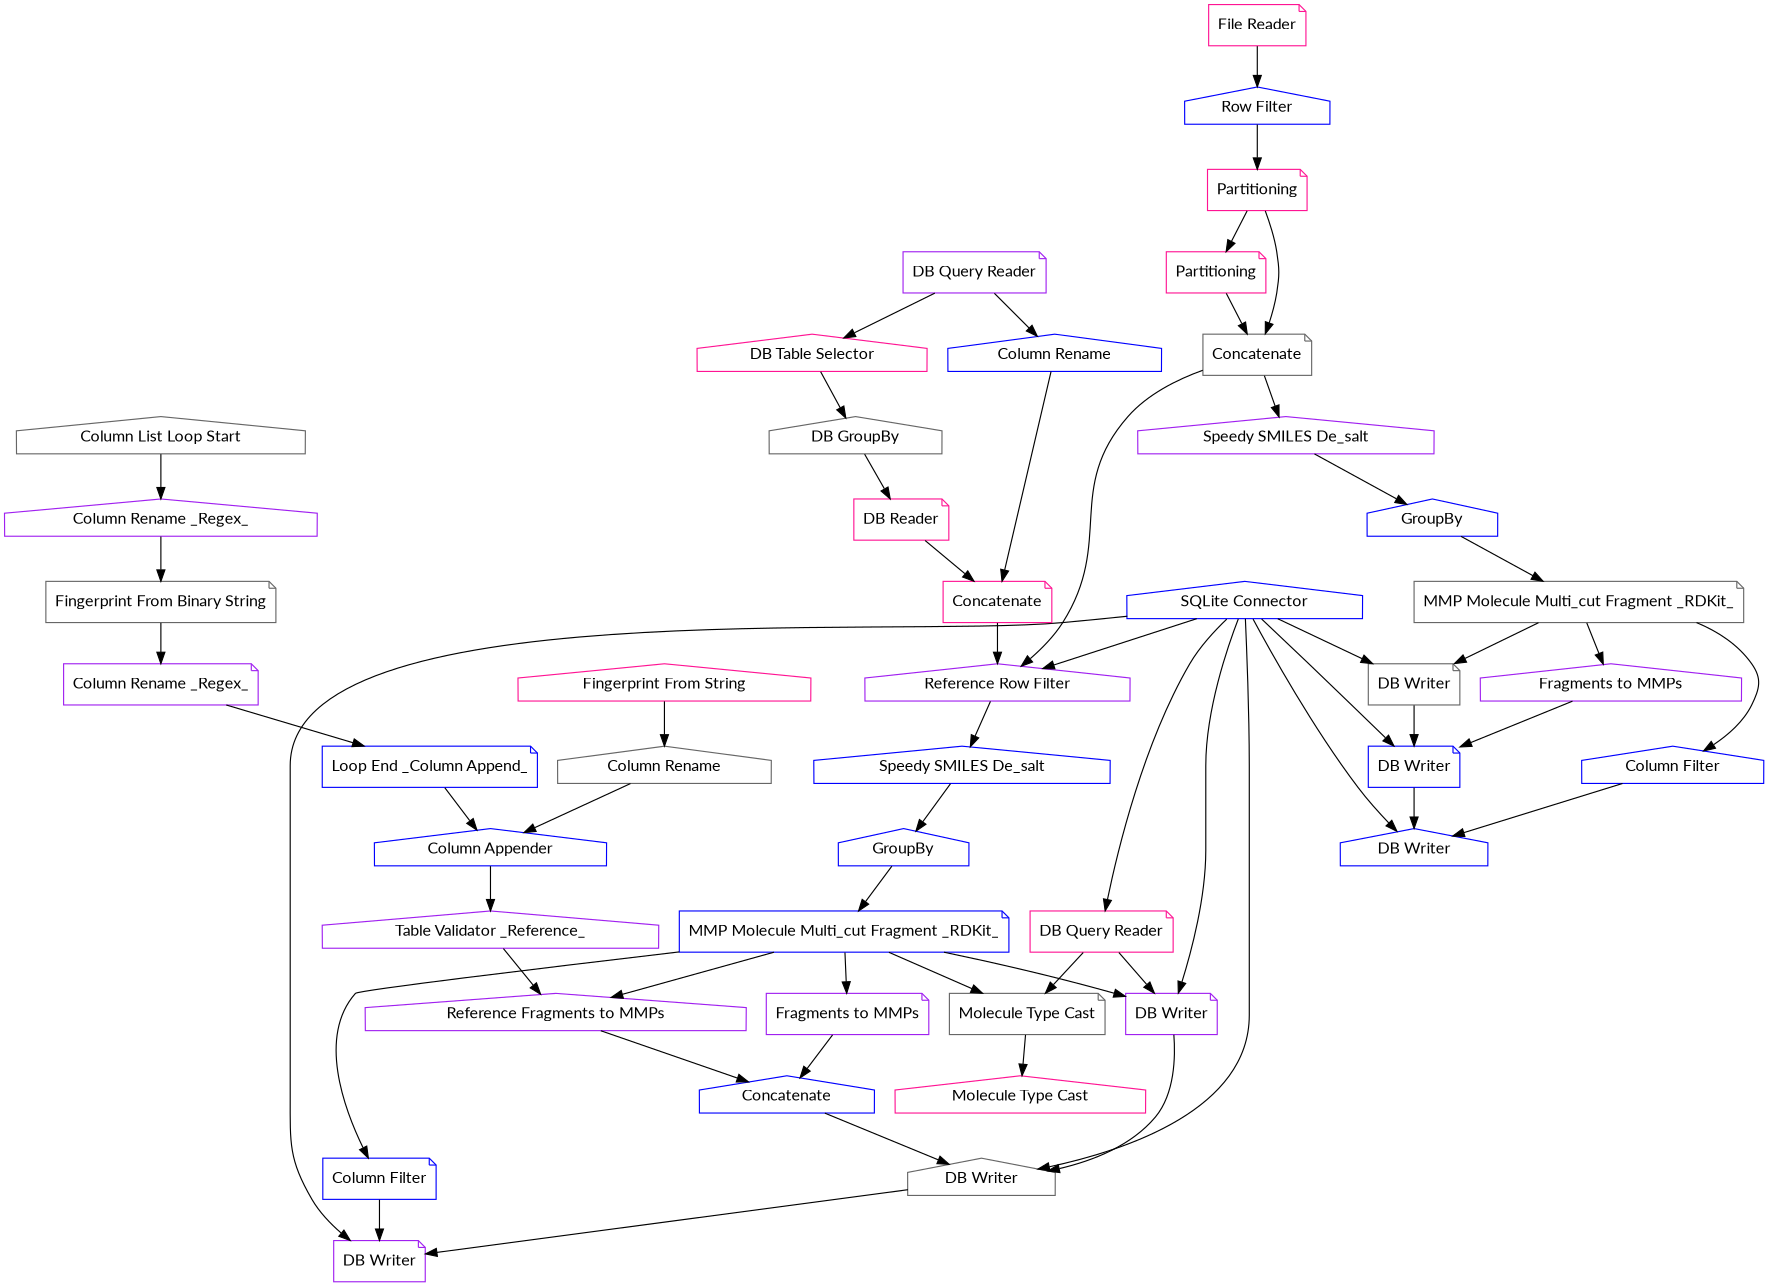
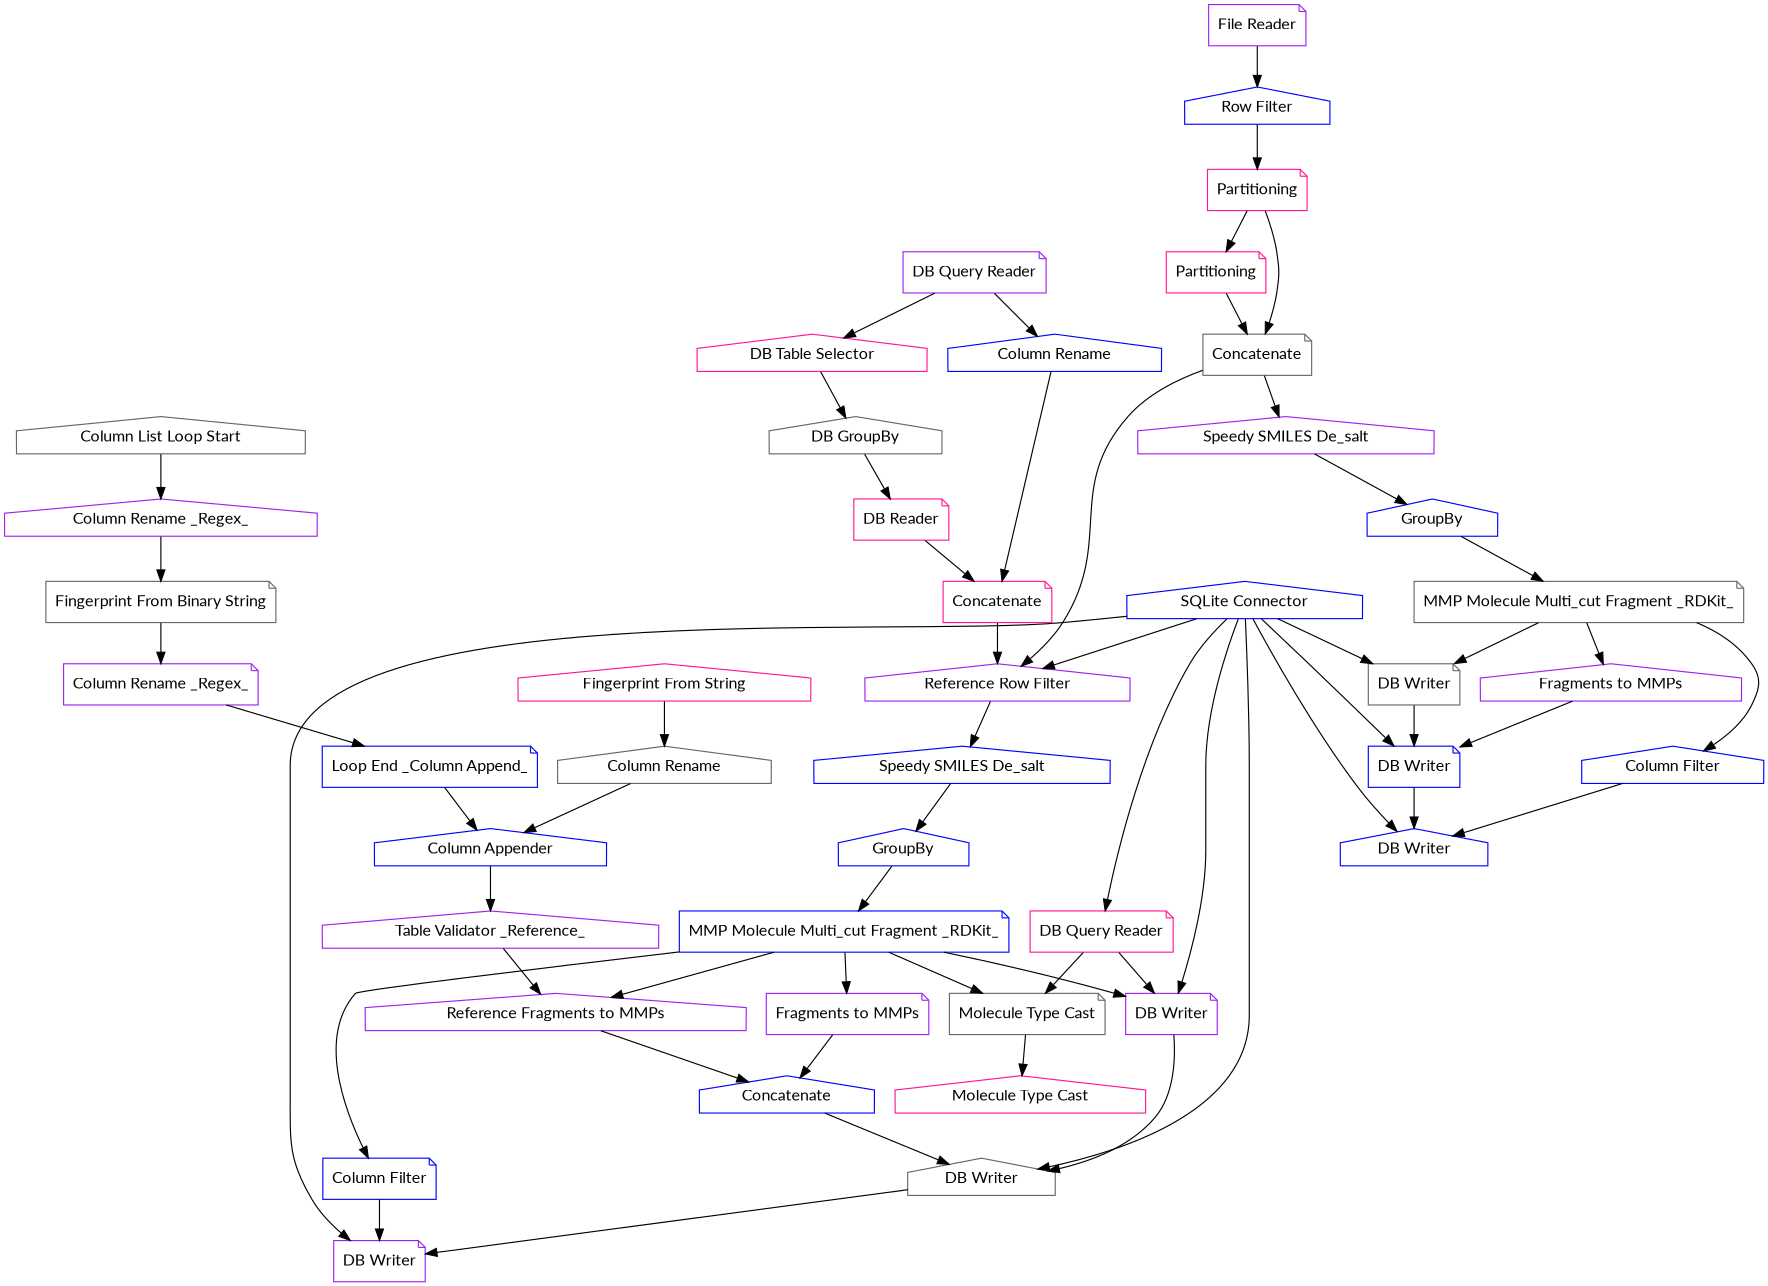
(1257, 25) -> (1257, 25)
